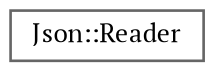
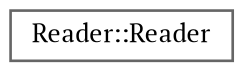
(107, 36) -> (122, 36)
